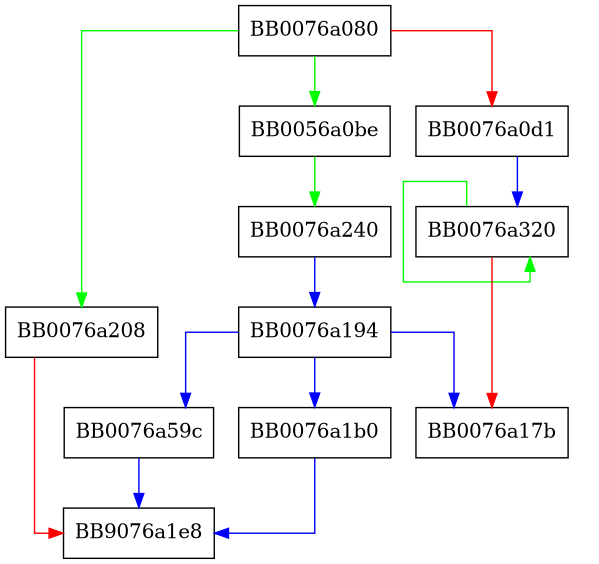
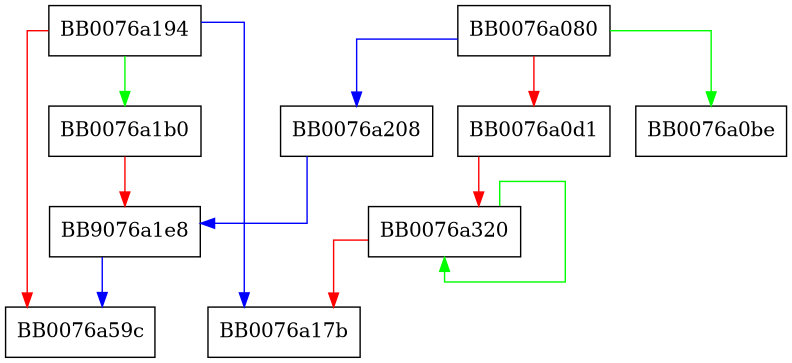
(82, 83) -> (381, 39)
(315, 131) -> (711, 131)
(517, 174) -> (479, 174)
(315, 232) -> none
(186, 336) -> (27, 151)
(315, 375) -> (125, 74)
(35, 453) -> (294, 223)
(139, 476) -> (102, 275)
(309, 533) -> (125, 174)
